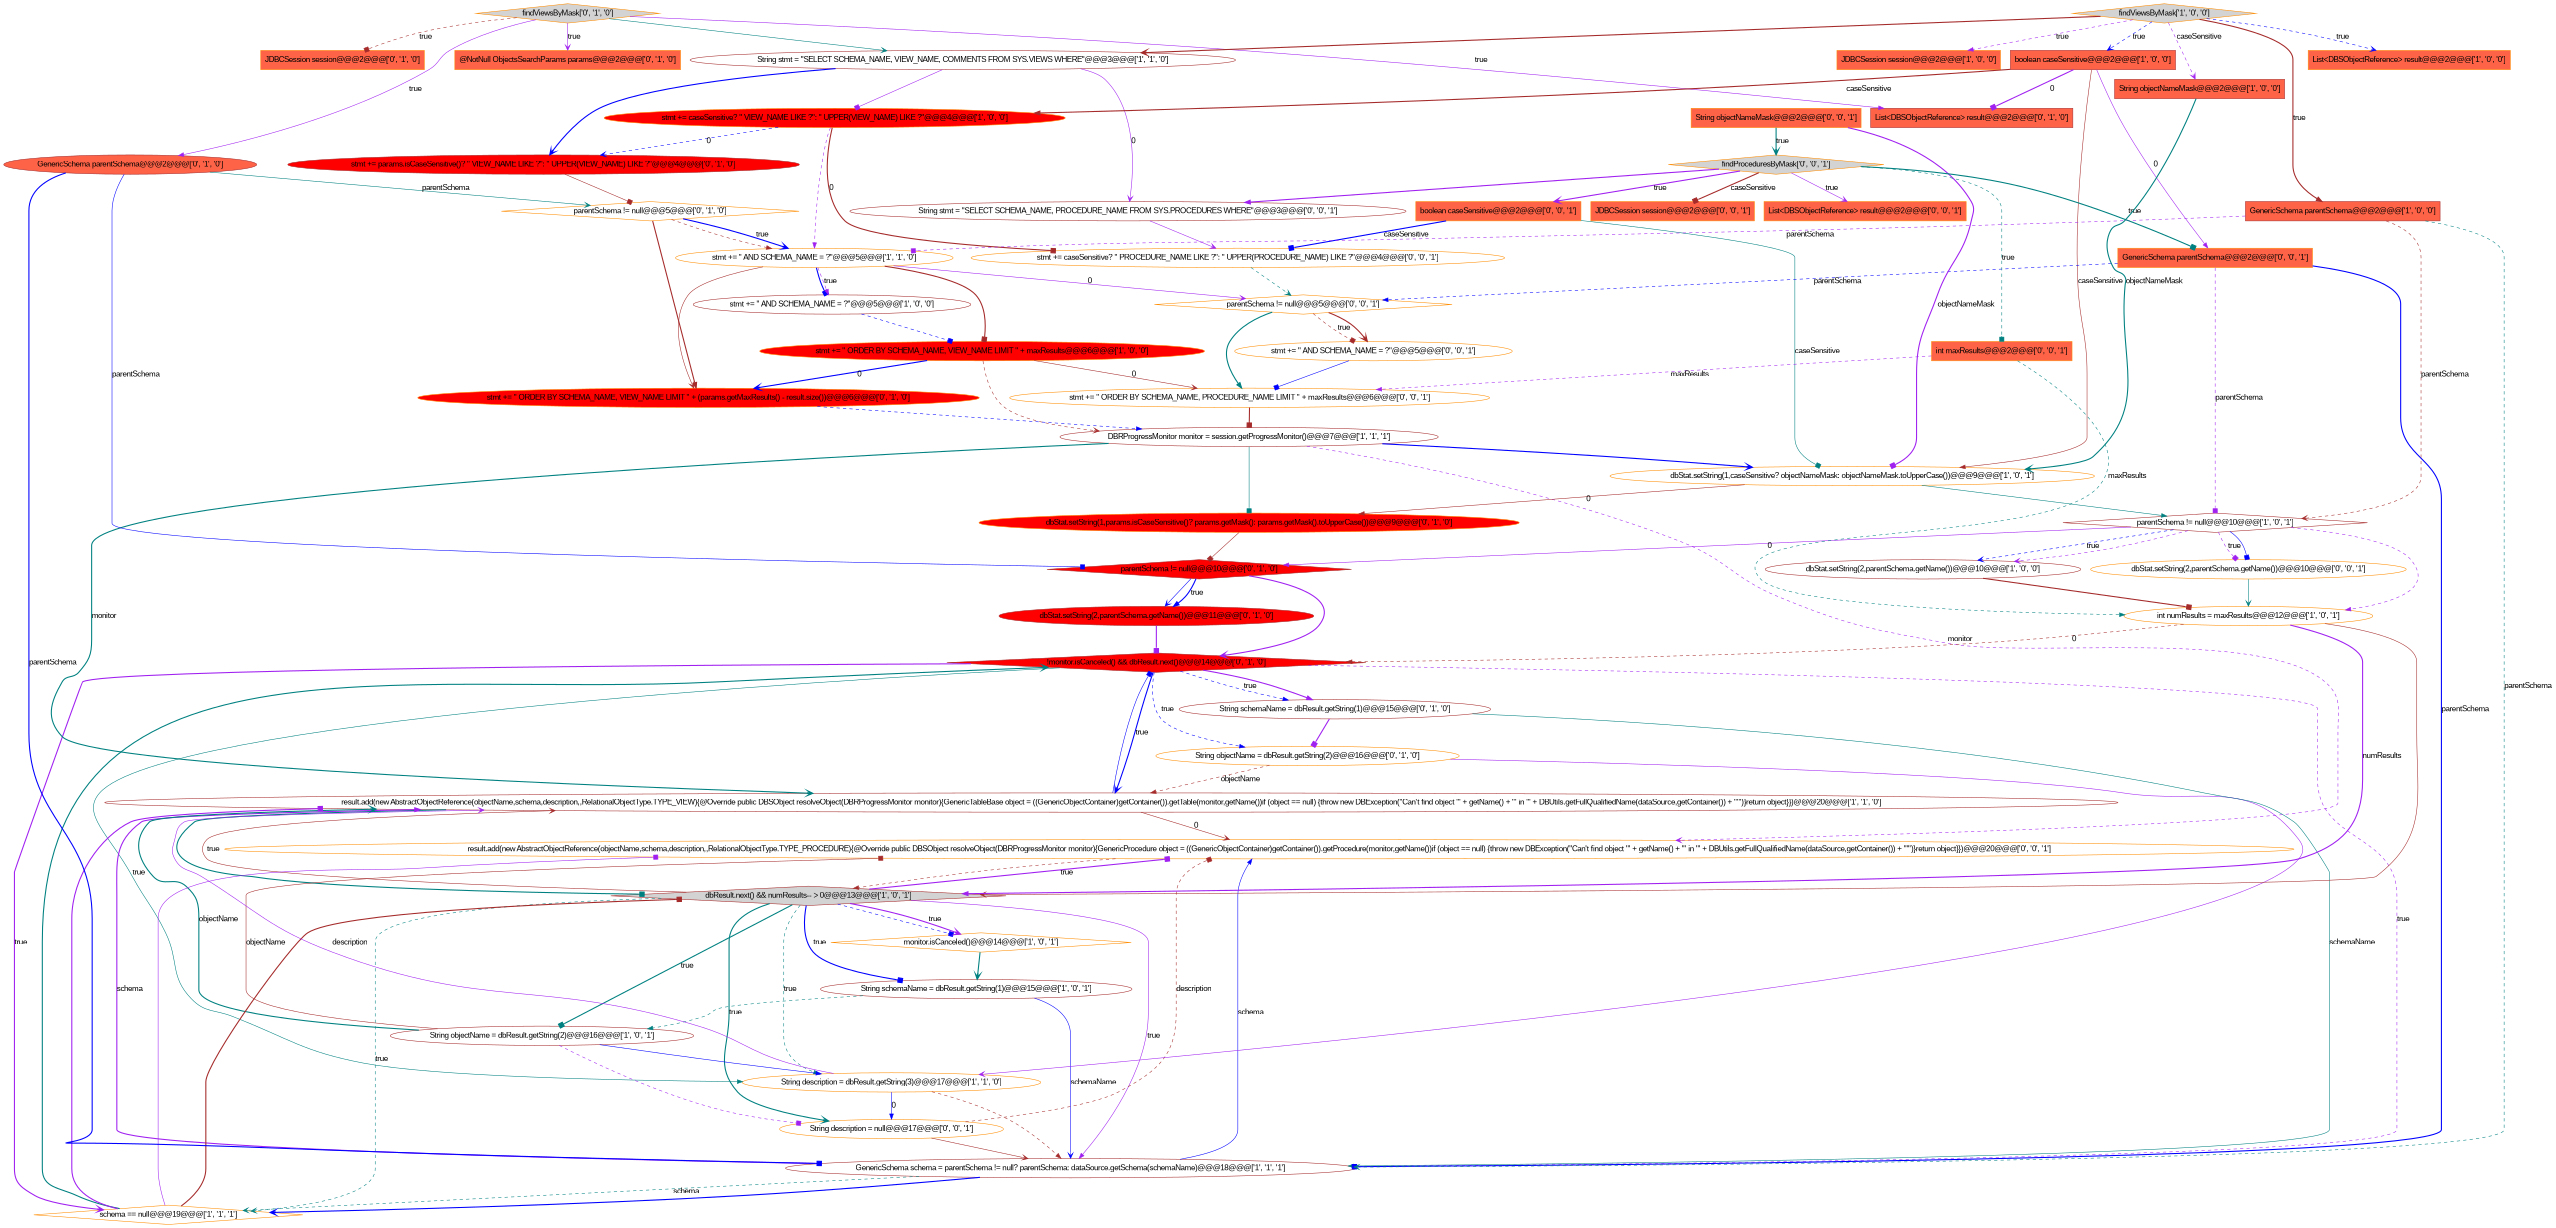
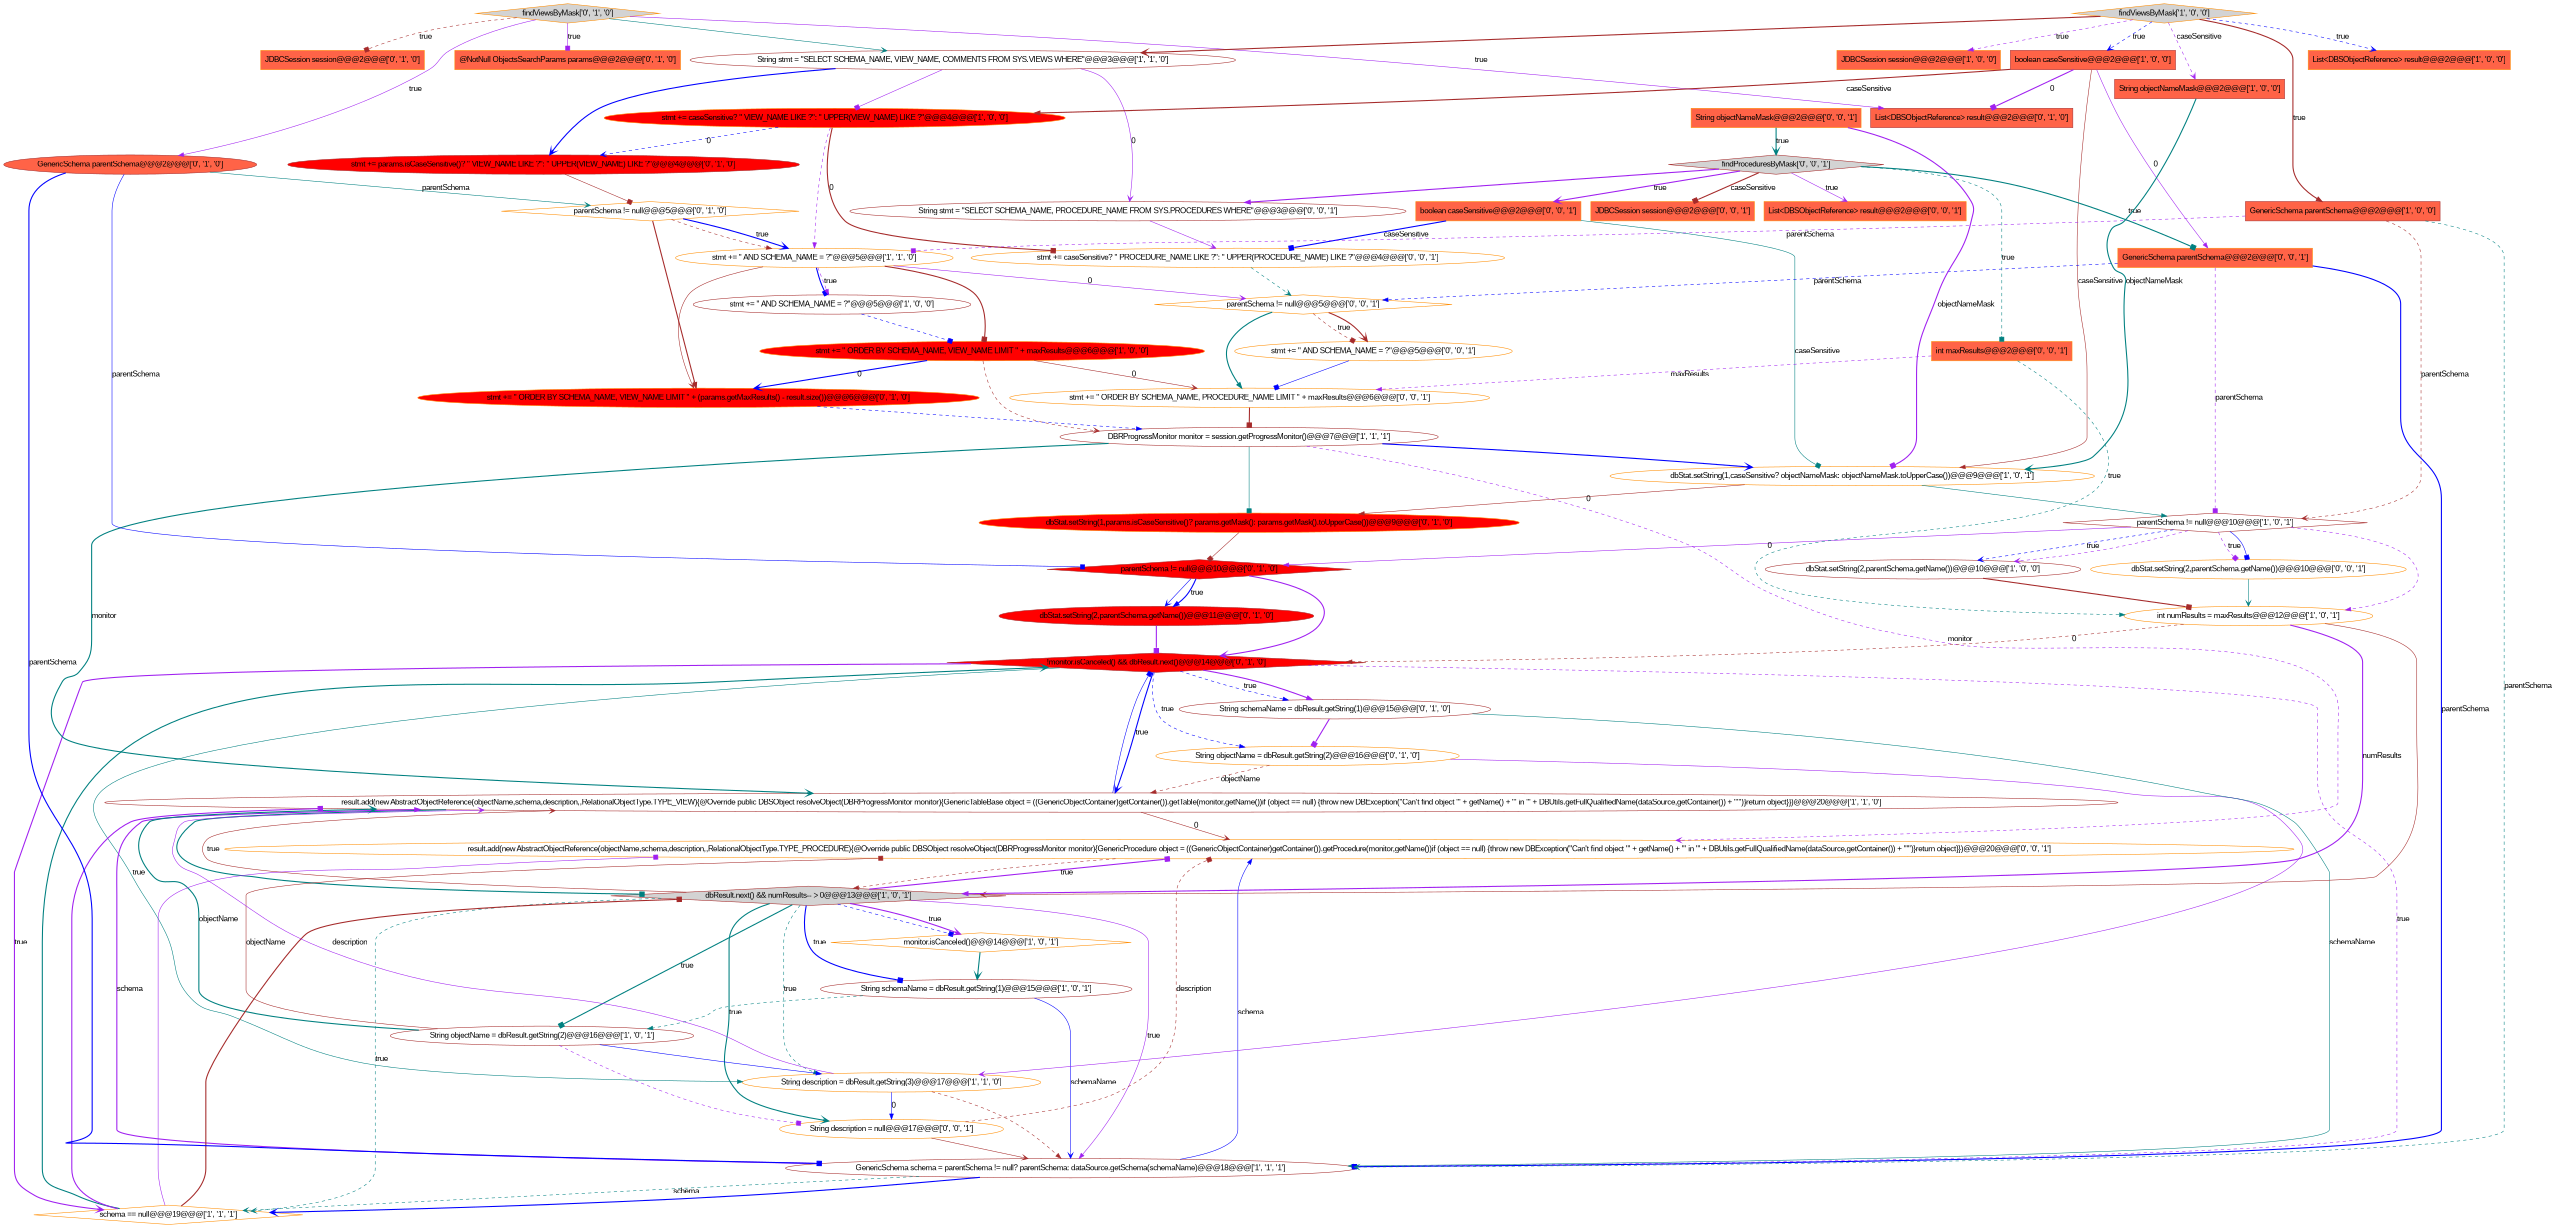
(568, 34) -> (568, 34)
(1776, 165) -> (1776, 165)
(2127, 476) -> (2114, 476)
